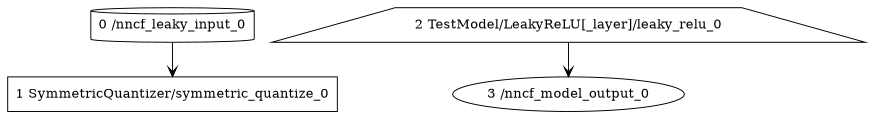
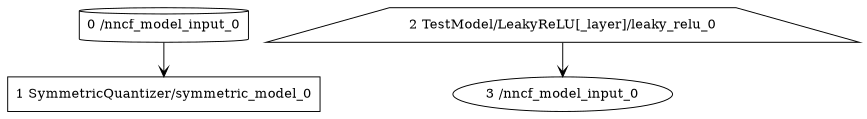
(173, 25) -> (164, 25)
(173, 94) -> (164, 94)
(568, 94) -> (563, 94)
